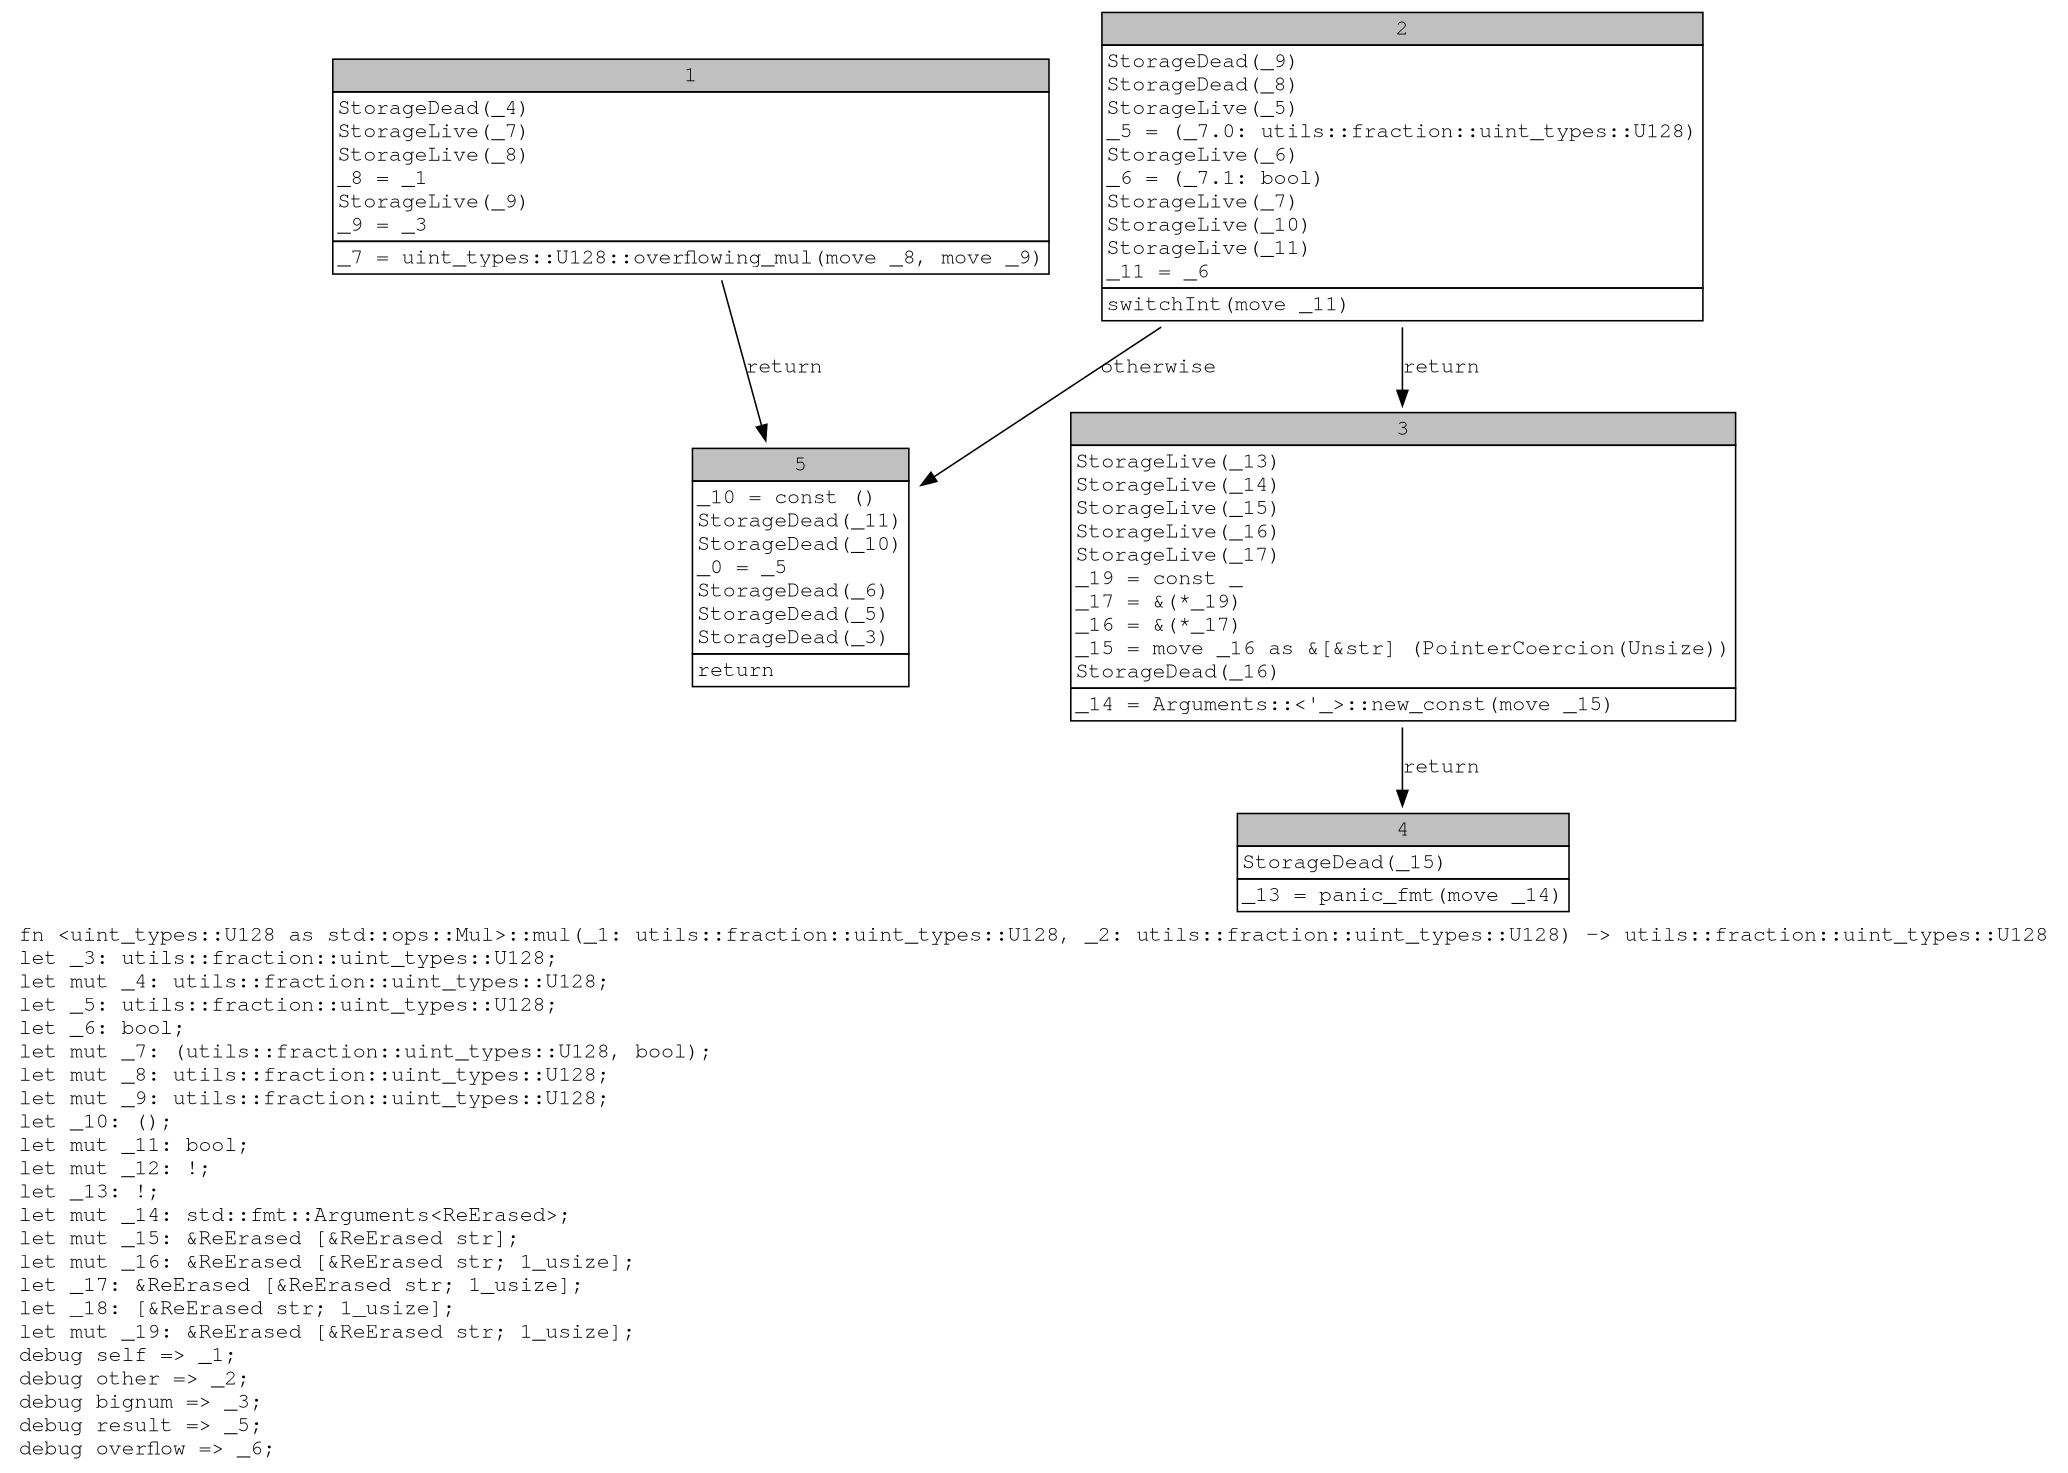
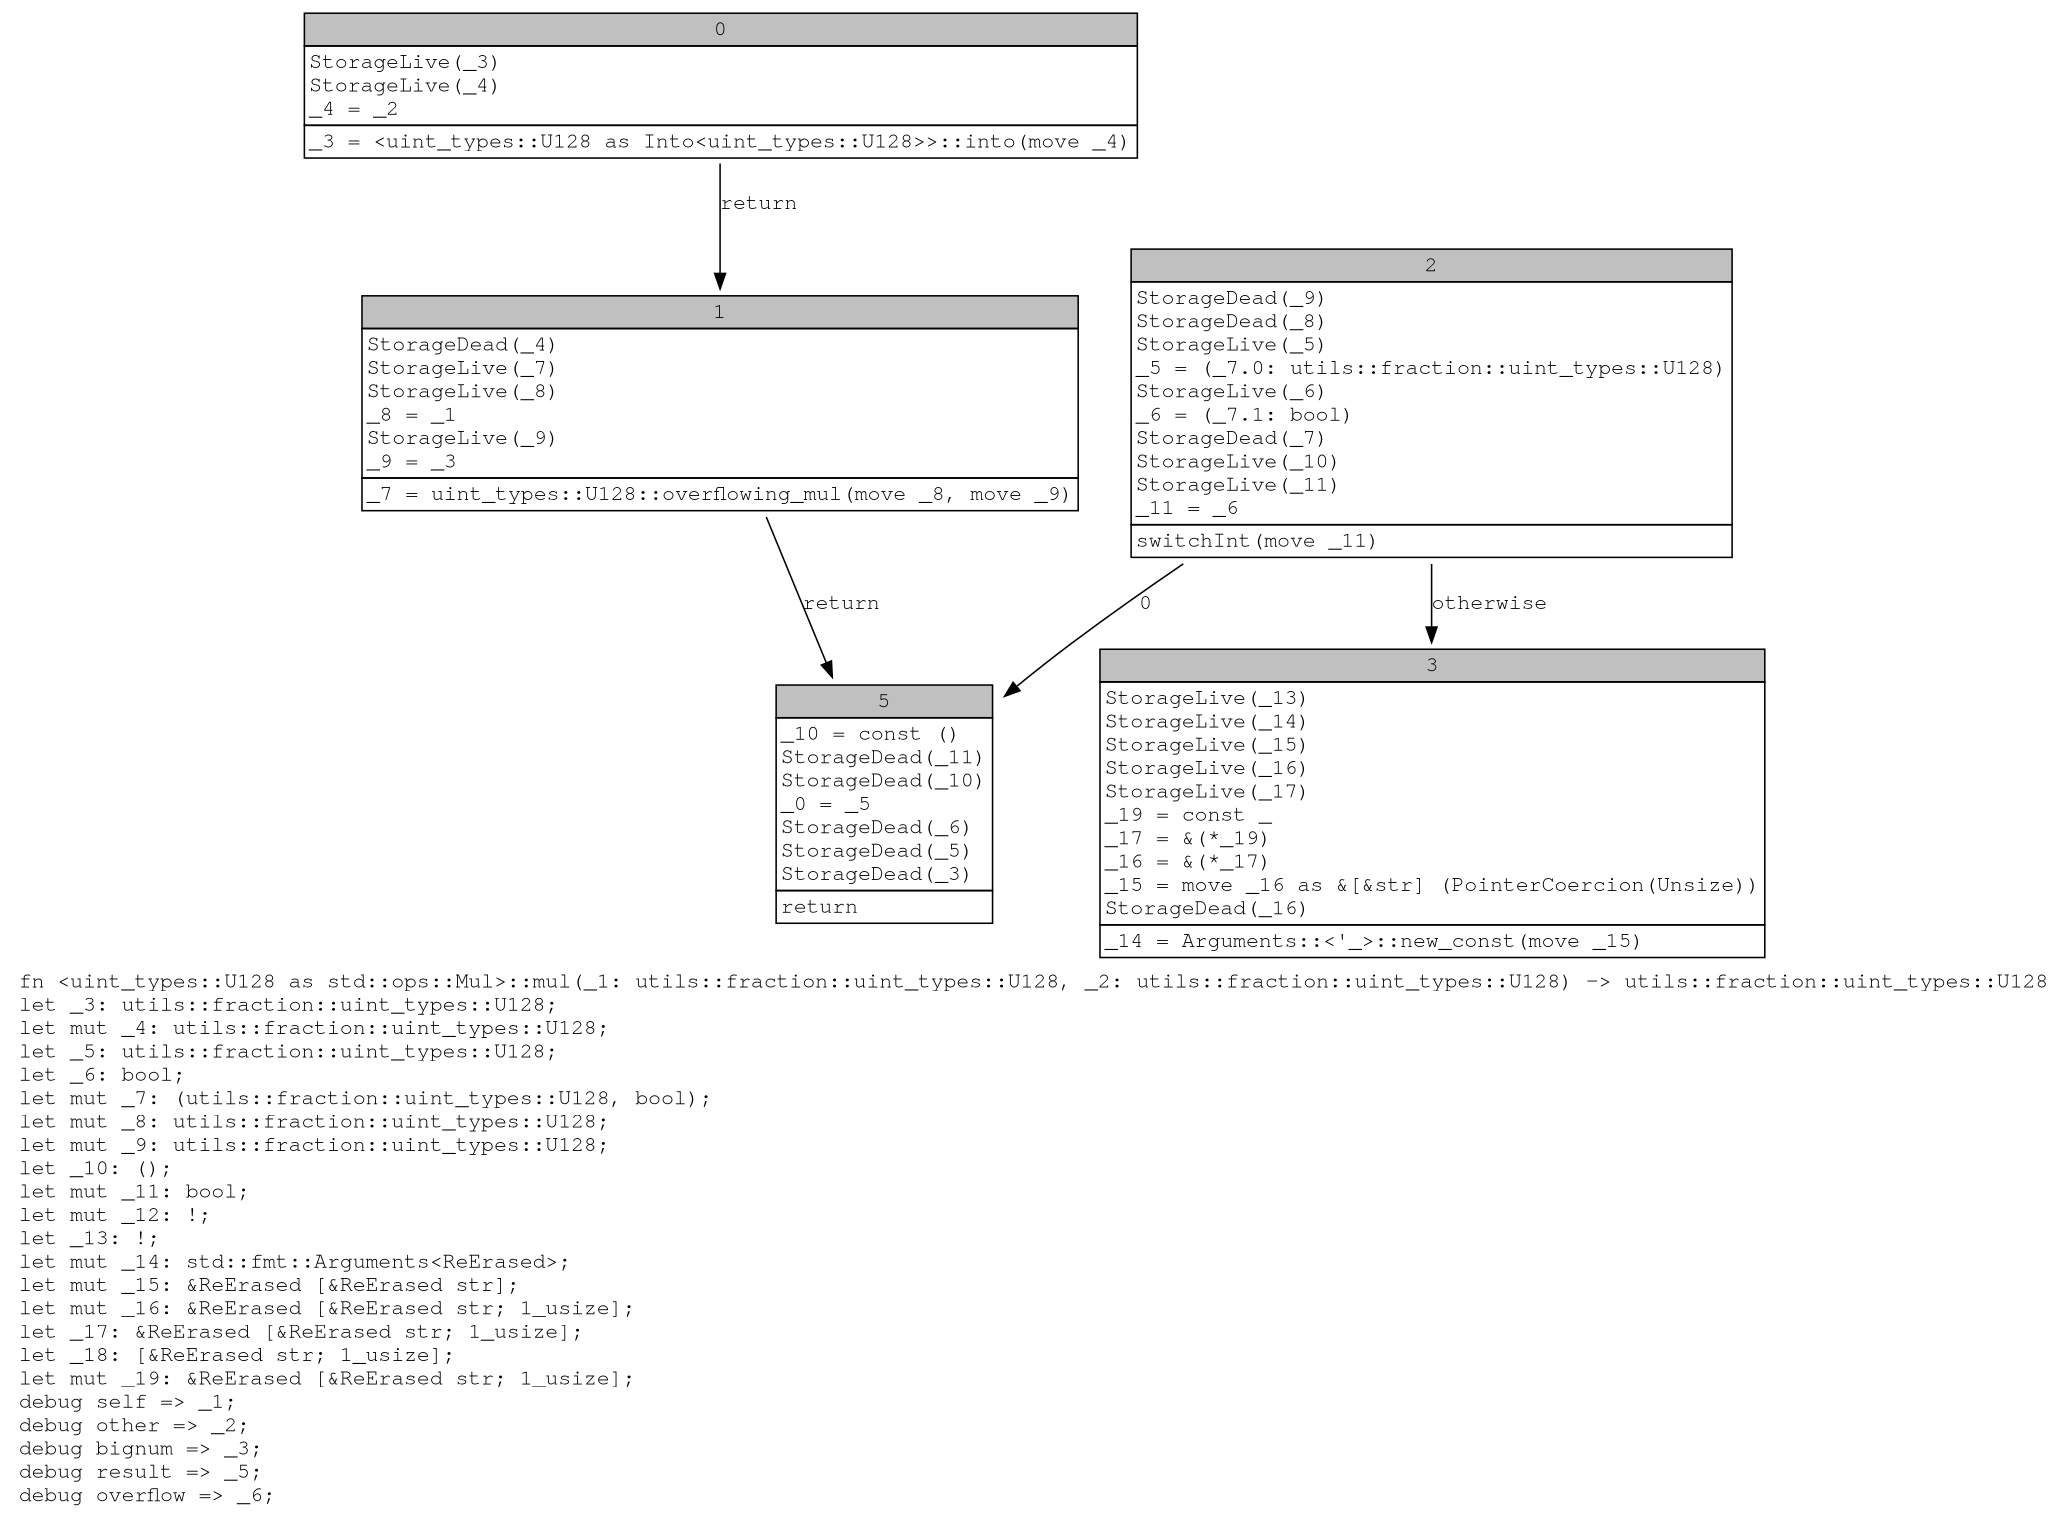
none -> (720, 85)
(1203, 201) -> (1232, 438)
(1159, 367) -> (1146, 603)
(1441, 367) -> (1490, 603)
(1402, 862) -> none
